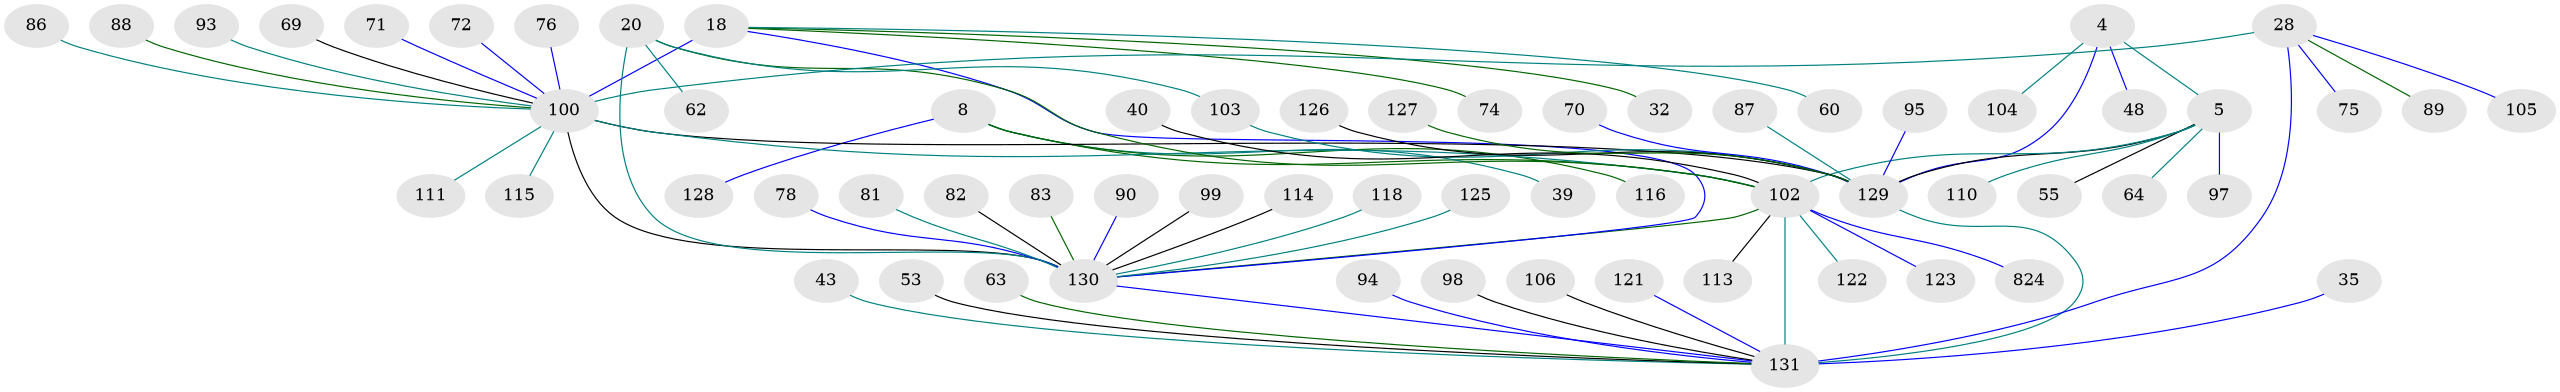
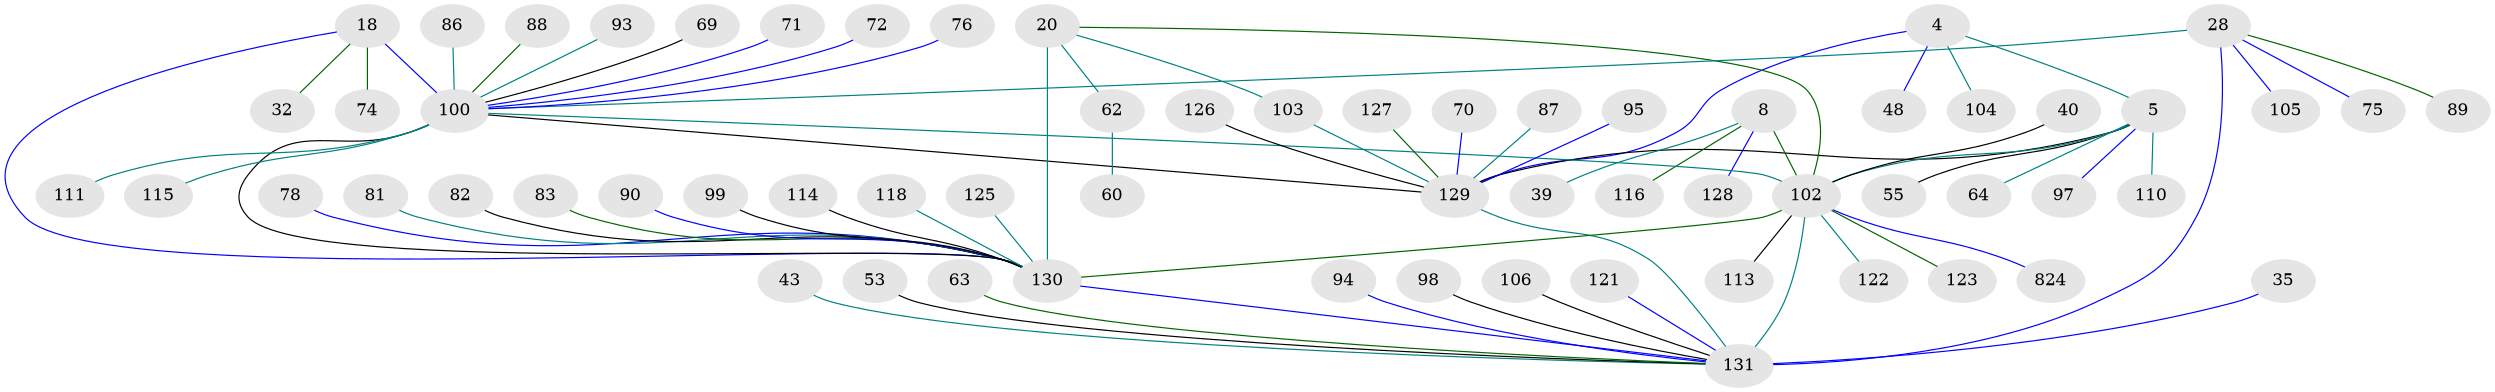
(1279, 41) -> (1112, 154)
(1863, 238) -> (1884, 238)
